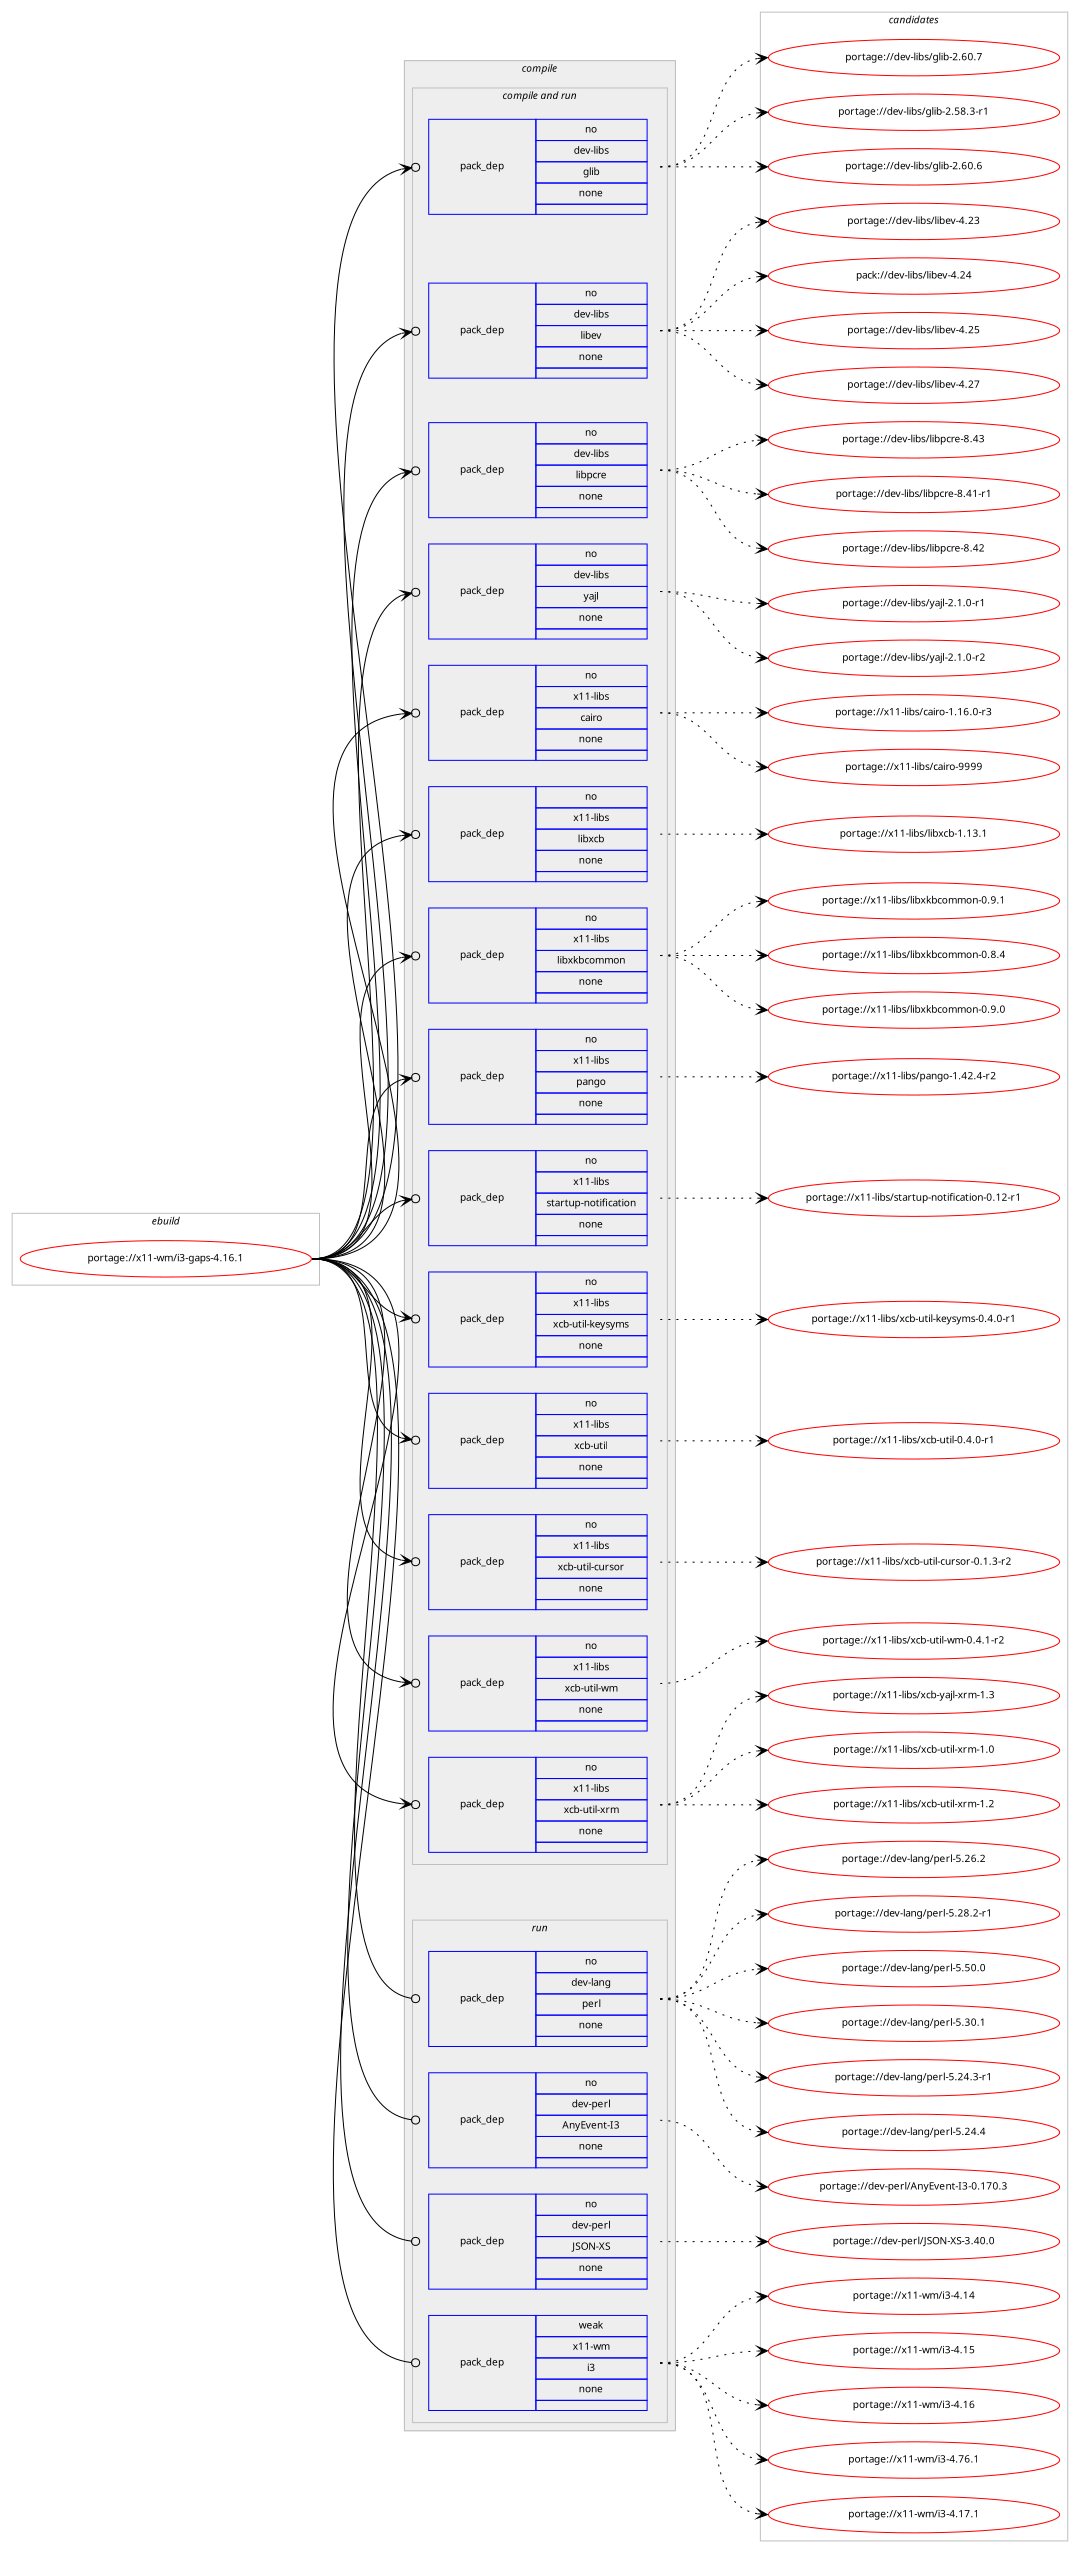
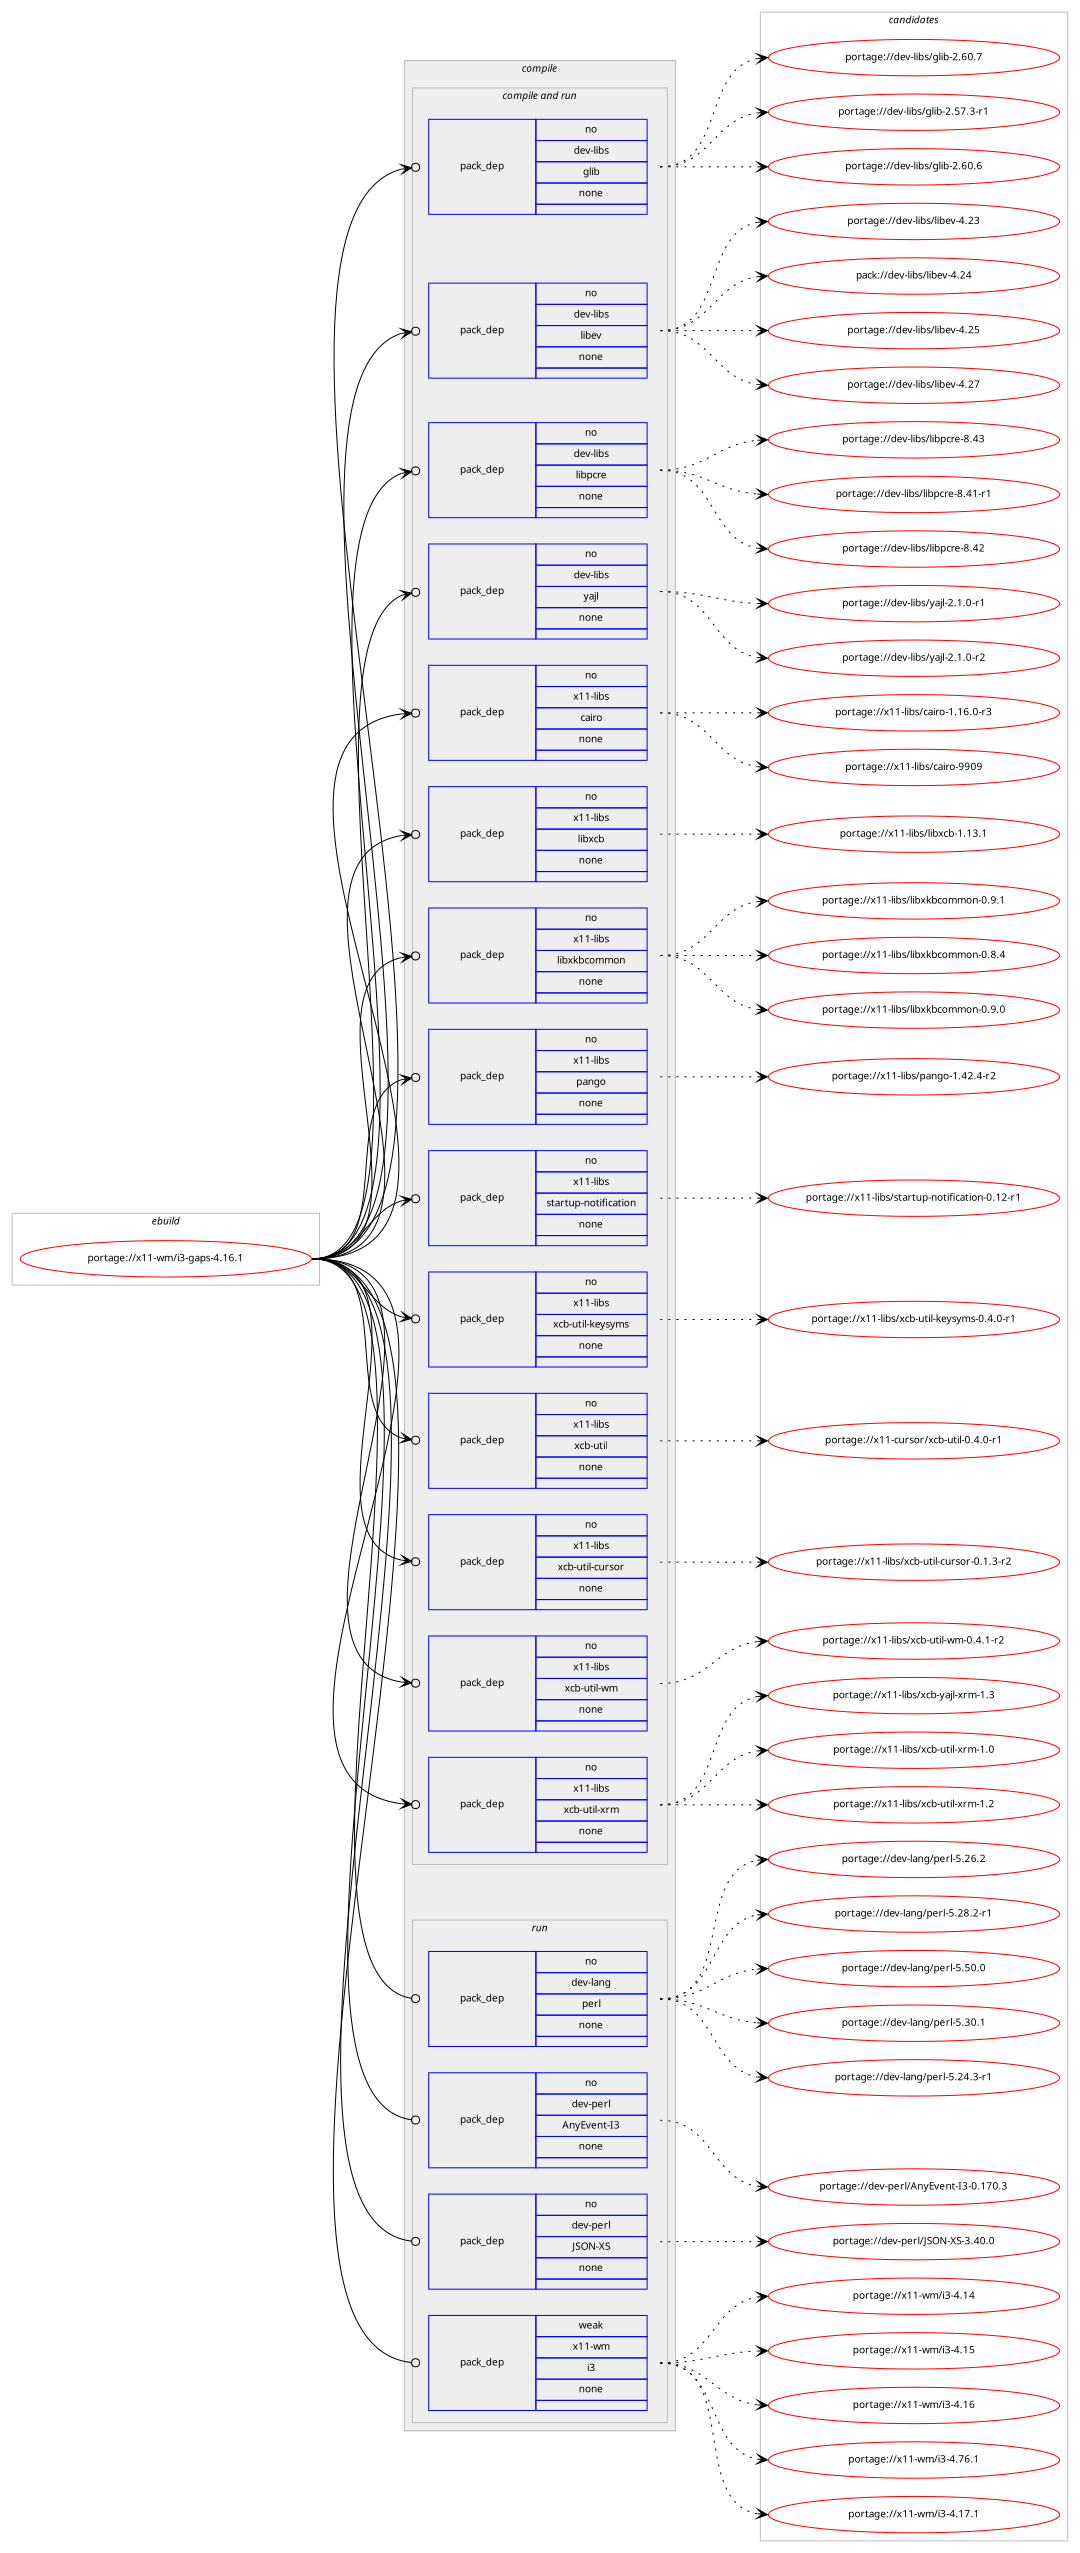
(914, 112) -> (914, 112)
(914, 767) -> (914, 767)
(914, 1441) -> (914, 1441)
(914, 2132) -> none
